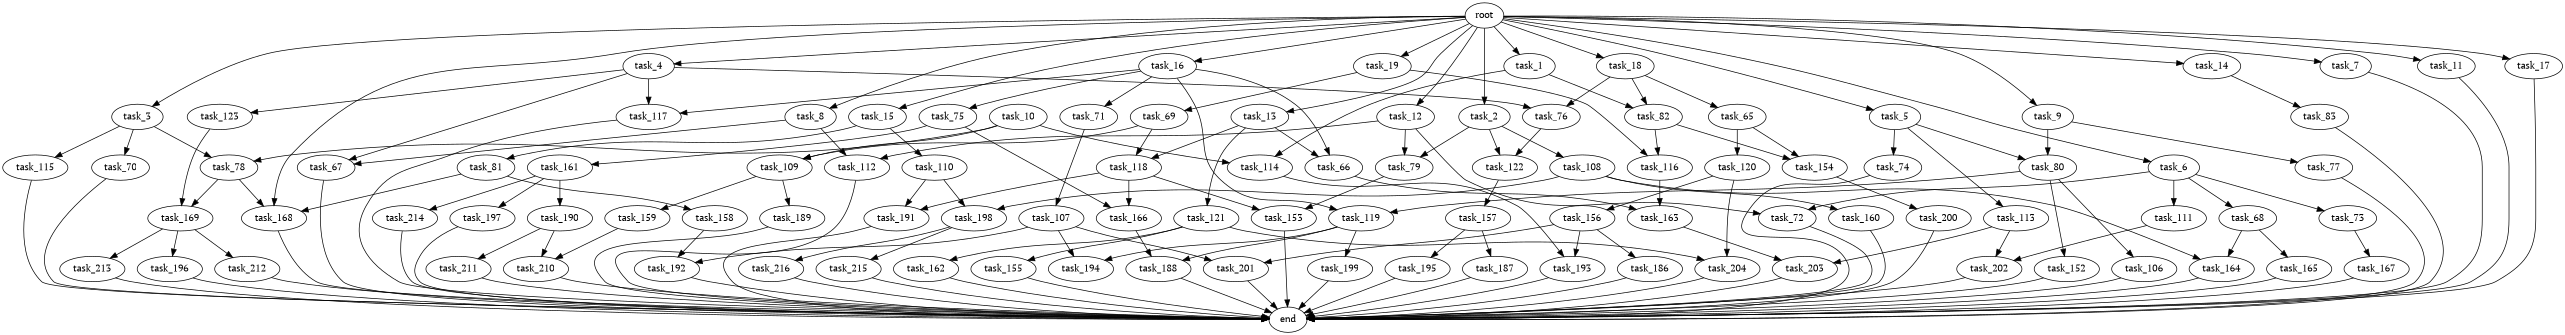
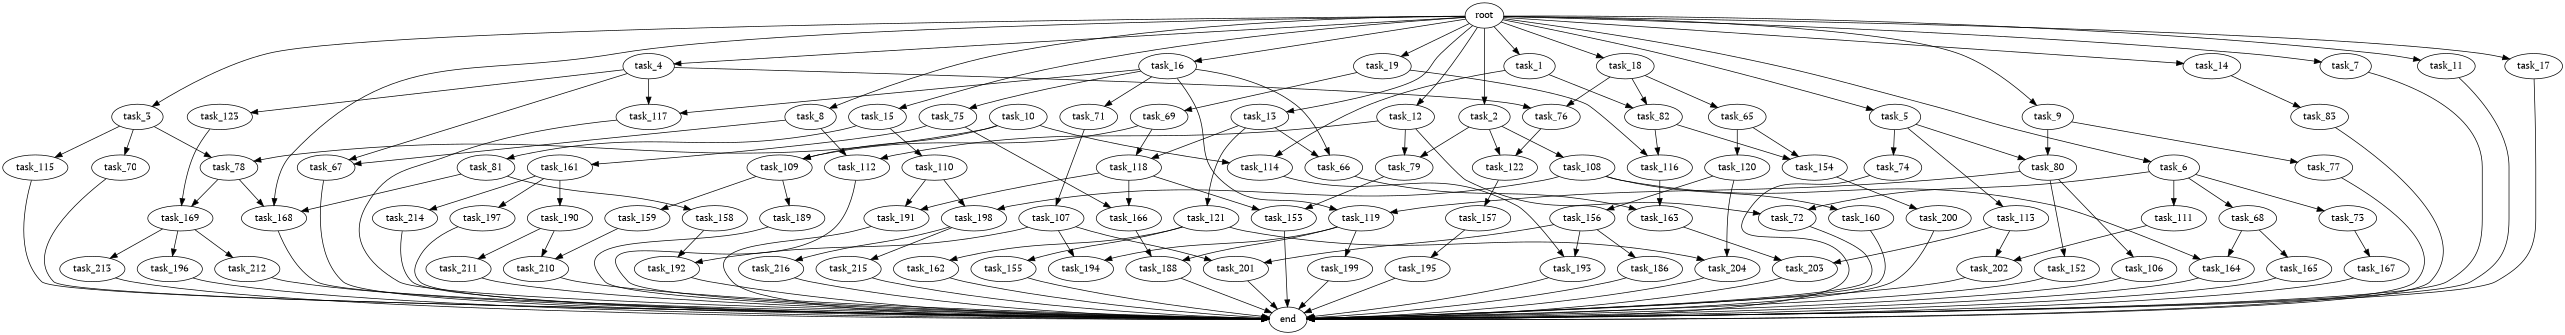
(1495, 269) -> none
